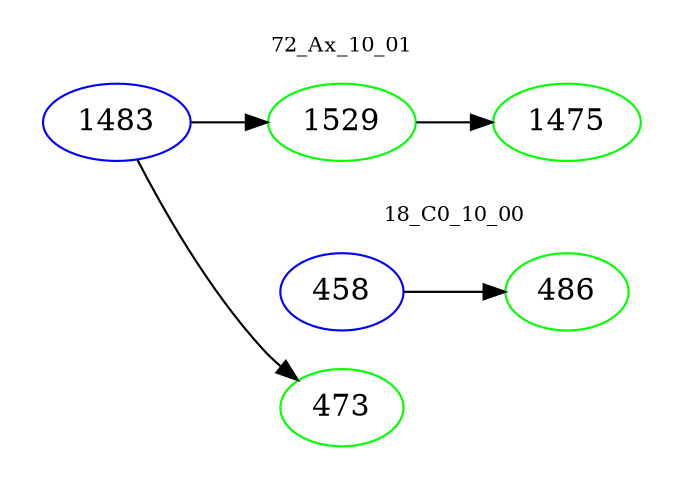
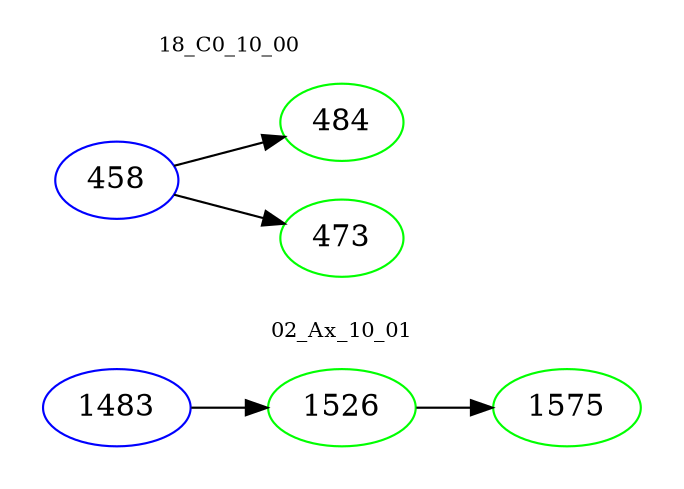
(342, 46) -> (342, 332)
(342, 122) -> (342, 408)
(567, 122) -> (567, 408)
(201, 269) -> (219, 206)
(567, 292) -> (342, 122)
